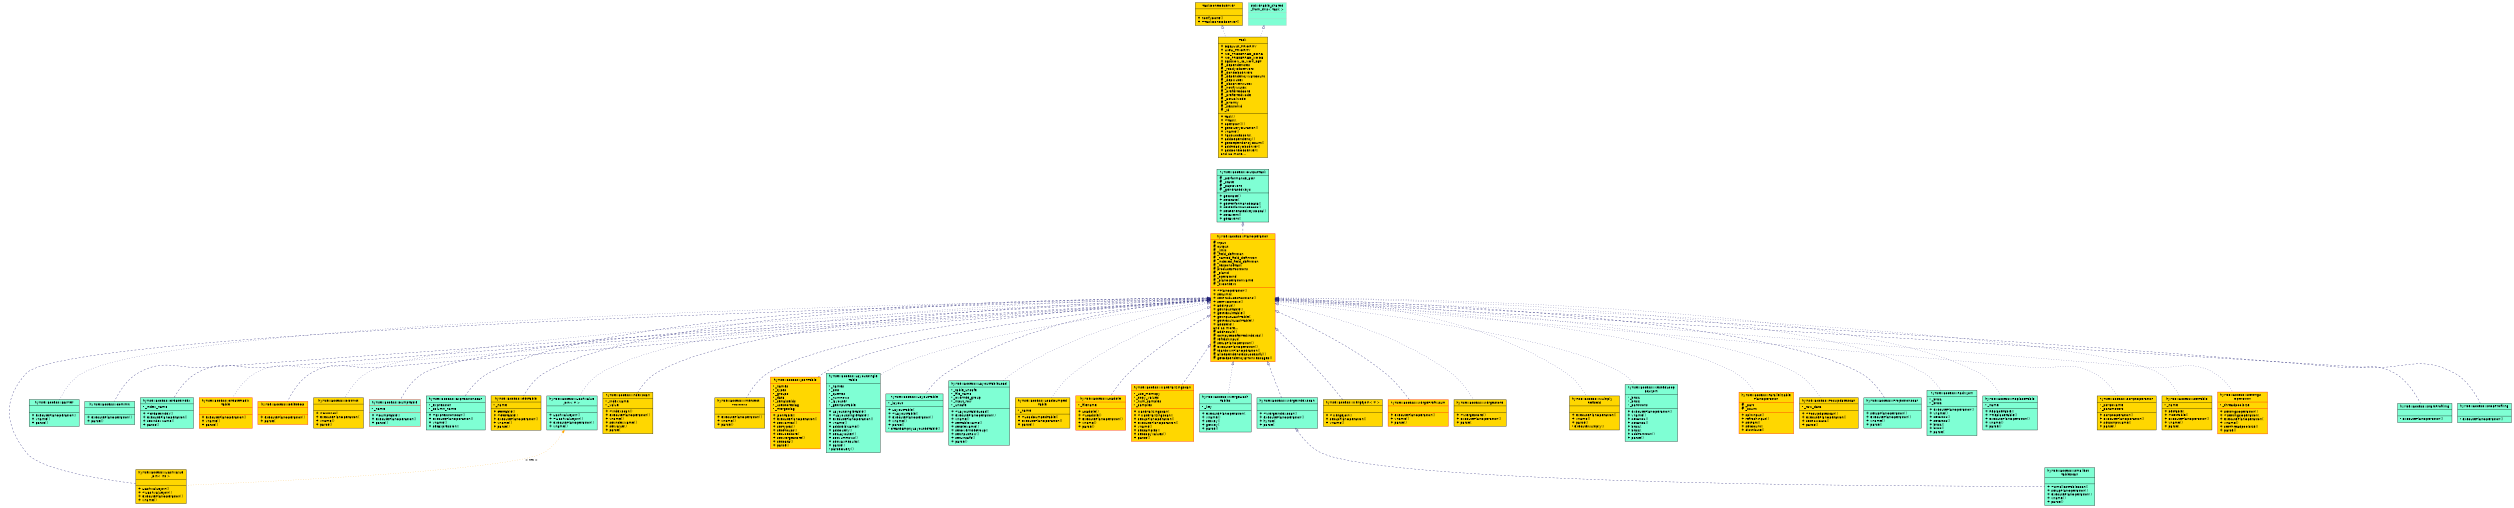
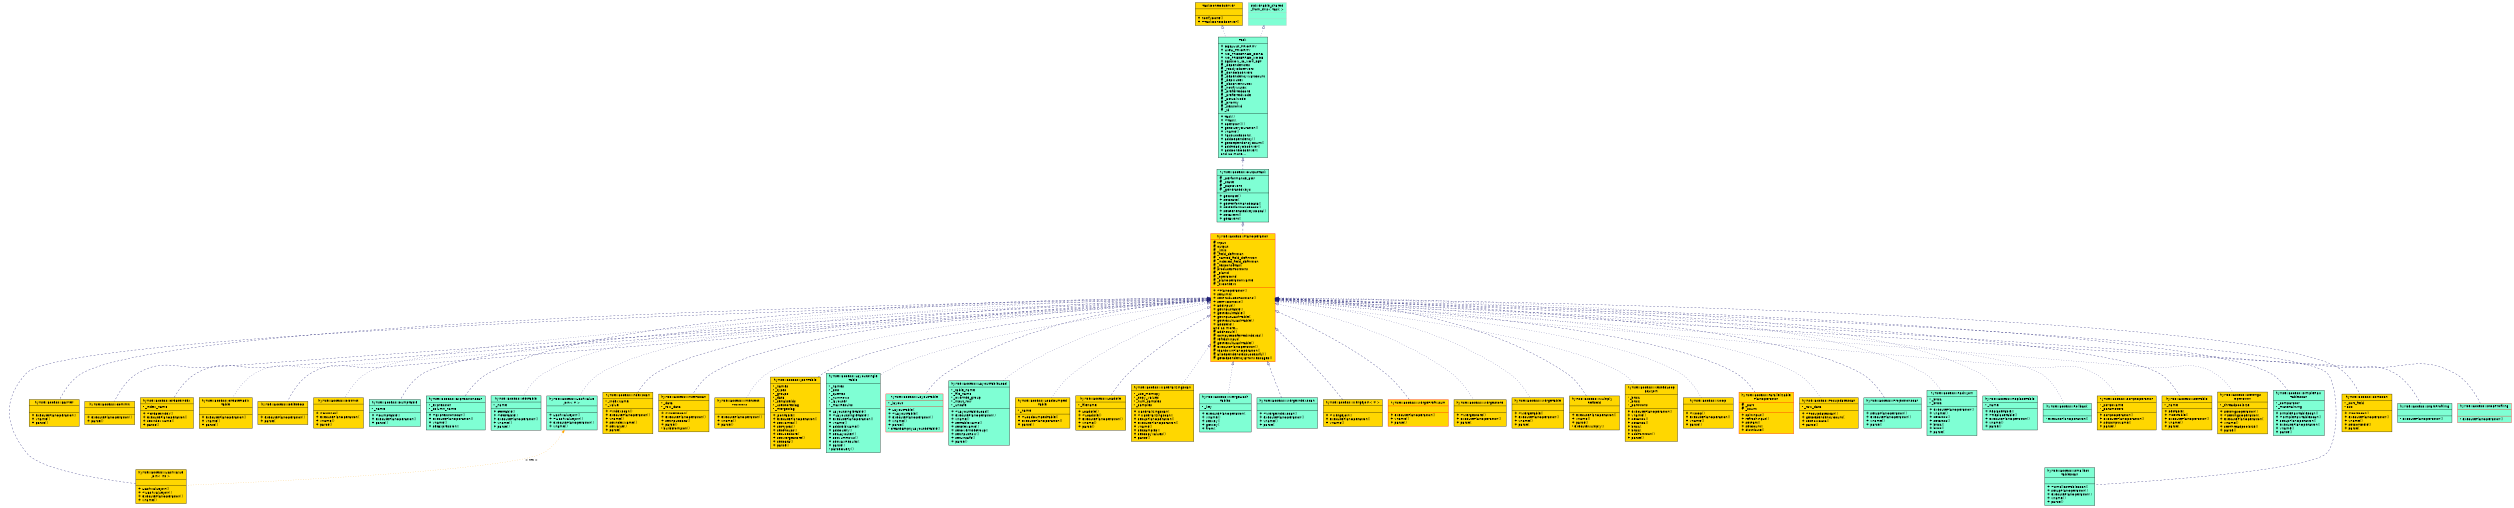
(1243, 97) -> (1243, 97)
none -> (1243, 165)
(857, 312) -> (857, 312)
(625, 315) -> (625, 315)
(1713, 319) -> (1713, 319)
(1442, 321) -> (1442, 321)
(968, 323) -> (968, 323)
(1548, 326) -> (1548, 326)
(1234, 343) -> (1234, 343)
(1196, 366) -> (1196, 366)
(964, 390) -> (963, 390)
(842, 405) -> (841, 405)
(54, 413) -> (54, 413)
(110, 413) -> (110, 413)
(167, 413) -> (167, 413)
(226, 413) -> (226, 413)
(283, 413) -> (283, 413)
(395, 413) -> (395, 413)
(516, 413) -> (516, 413)
none -> (684, 413)
(795, 413) -> (795, 413)
(914, 413) -> (914, 413)
(1101, 413) -> (1101, 413)
(1163, 413) -> (1163, 413)
none -> (1538, 413)
(1651, 413) -> (1651, 413)
none -> (1708, 413)
none -> (2067, 413)
(2243, 413) -> (2243, 413)
none -> (2299, 413)
none -> (2367, 413)
(2484, 413) -> (2484, 413)
(1824, 417) -> (1824, 417)
(1346, 419) -> (1348, 419)
(1268, 421) -> (1269, 421)
(1210, 429) -> (1210, 429)
(1666, 482) -> (2134, 343)
